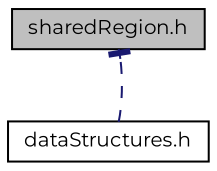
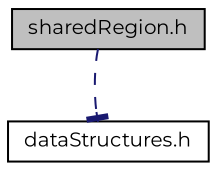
(122, 91) -> (95, 80)
